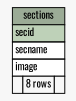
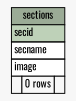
(39, 84) -> (38, 84)
